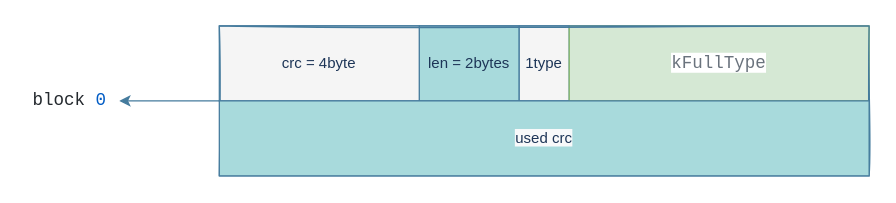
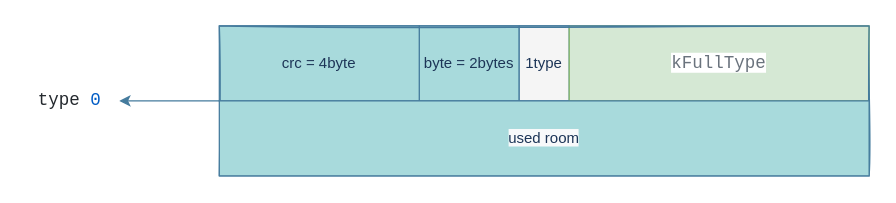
(319, 63) -> (319, 63)
(469, 63) -> (469, 63)
(70, 101) -> (70, 101)
(544, 138) -> (544, 138)
